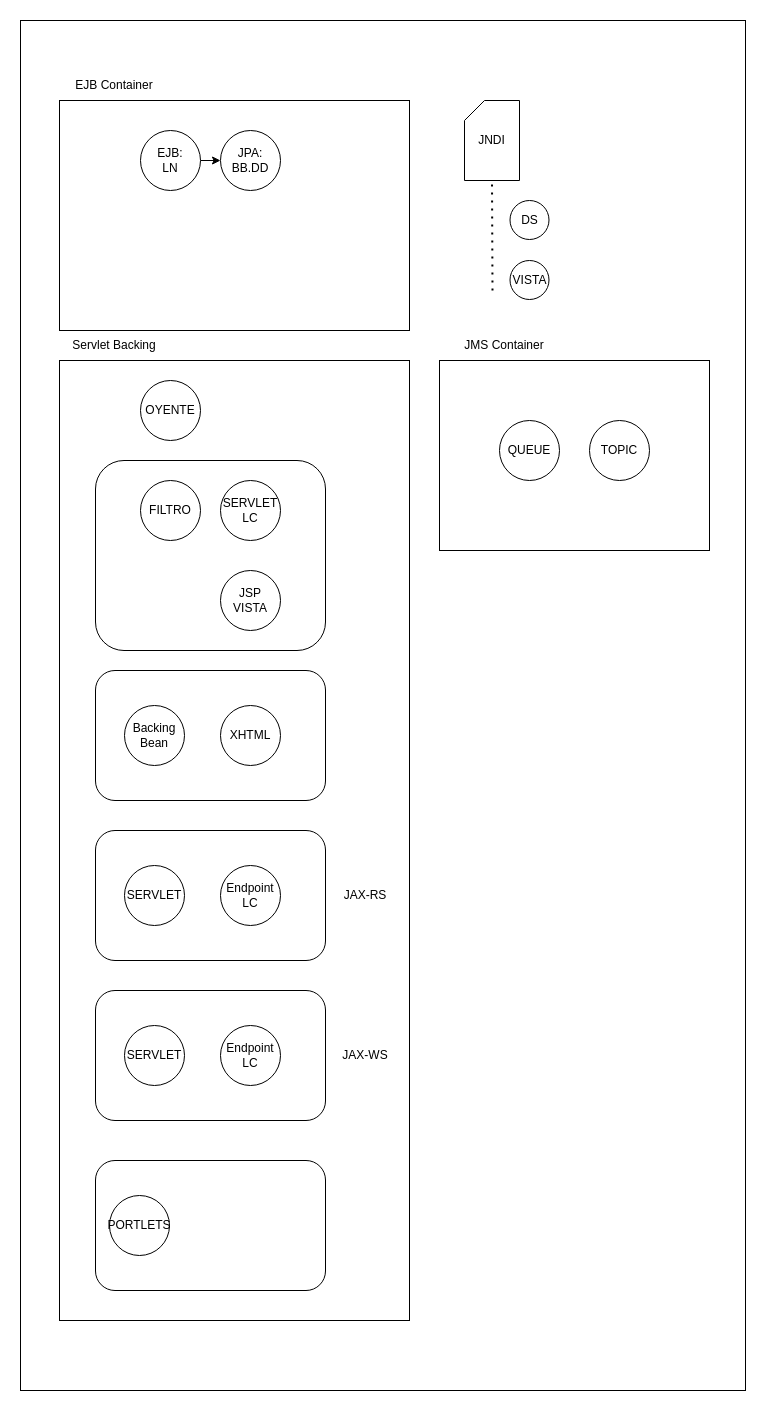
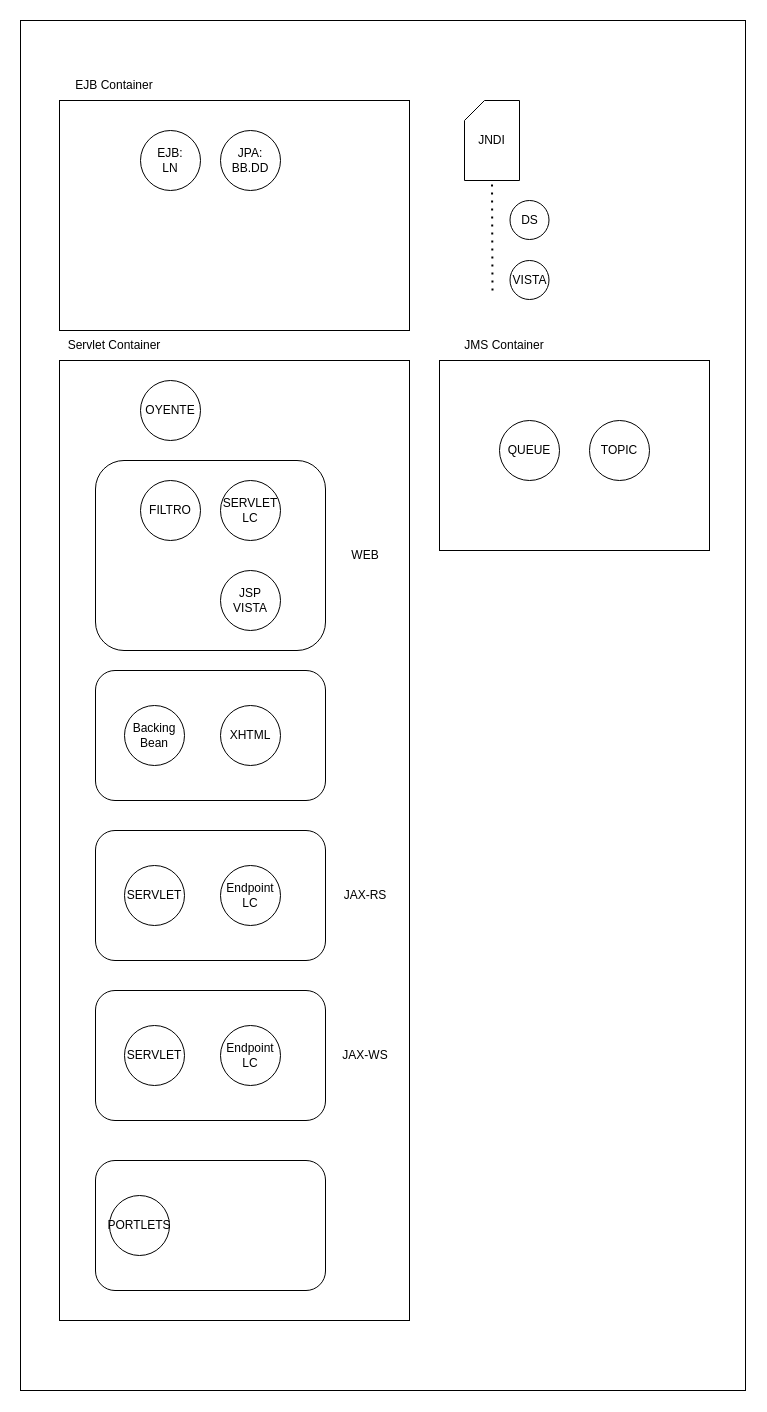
(211, 161) -> none
(115, 346) -> (115, 346)
none -> (366, 556)
